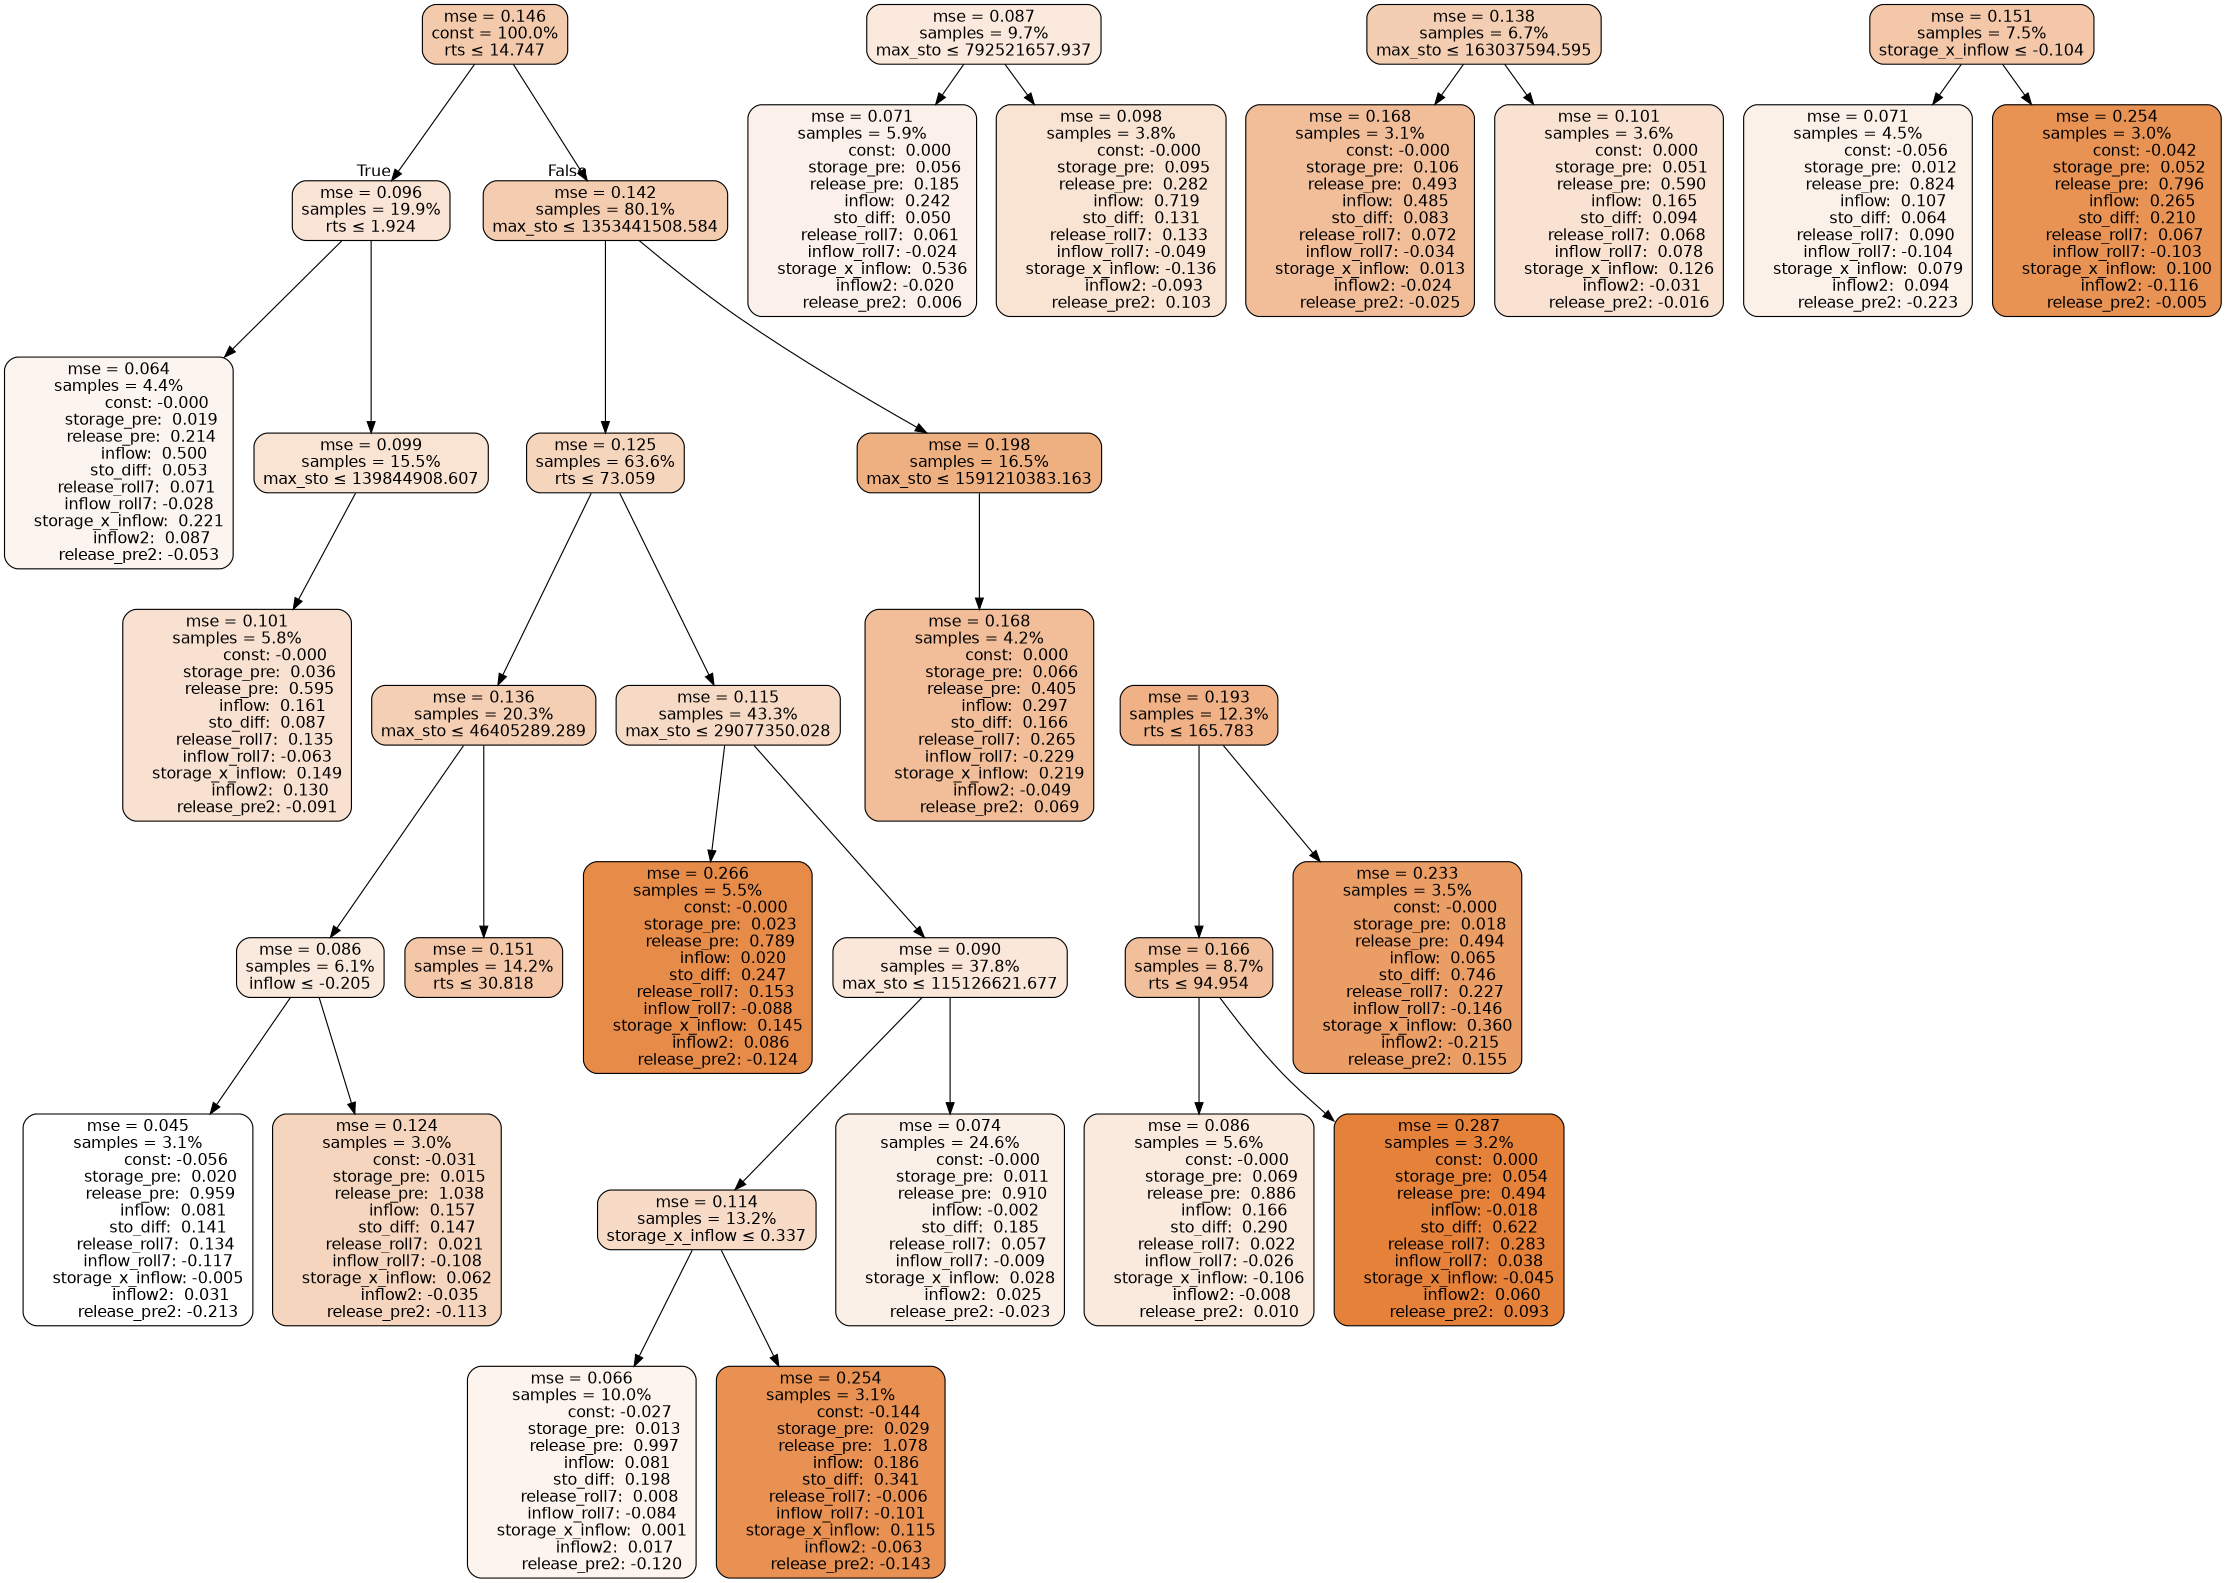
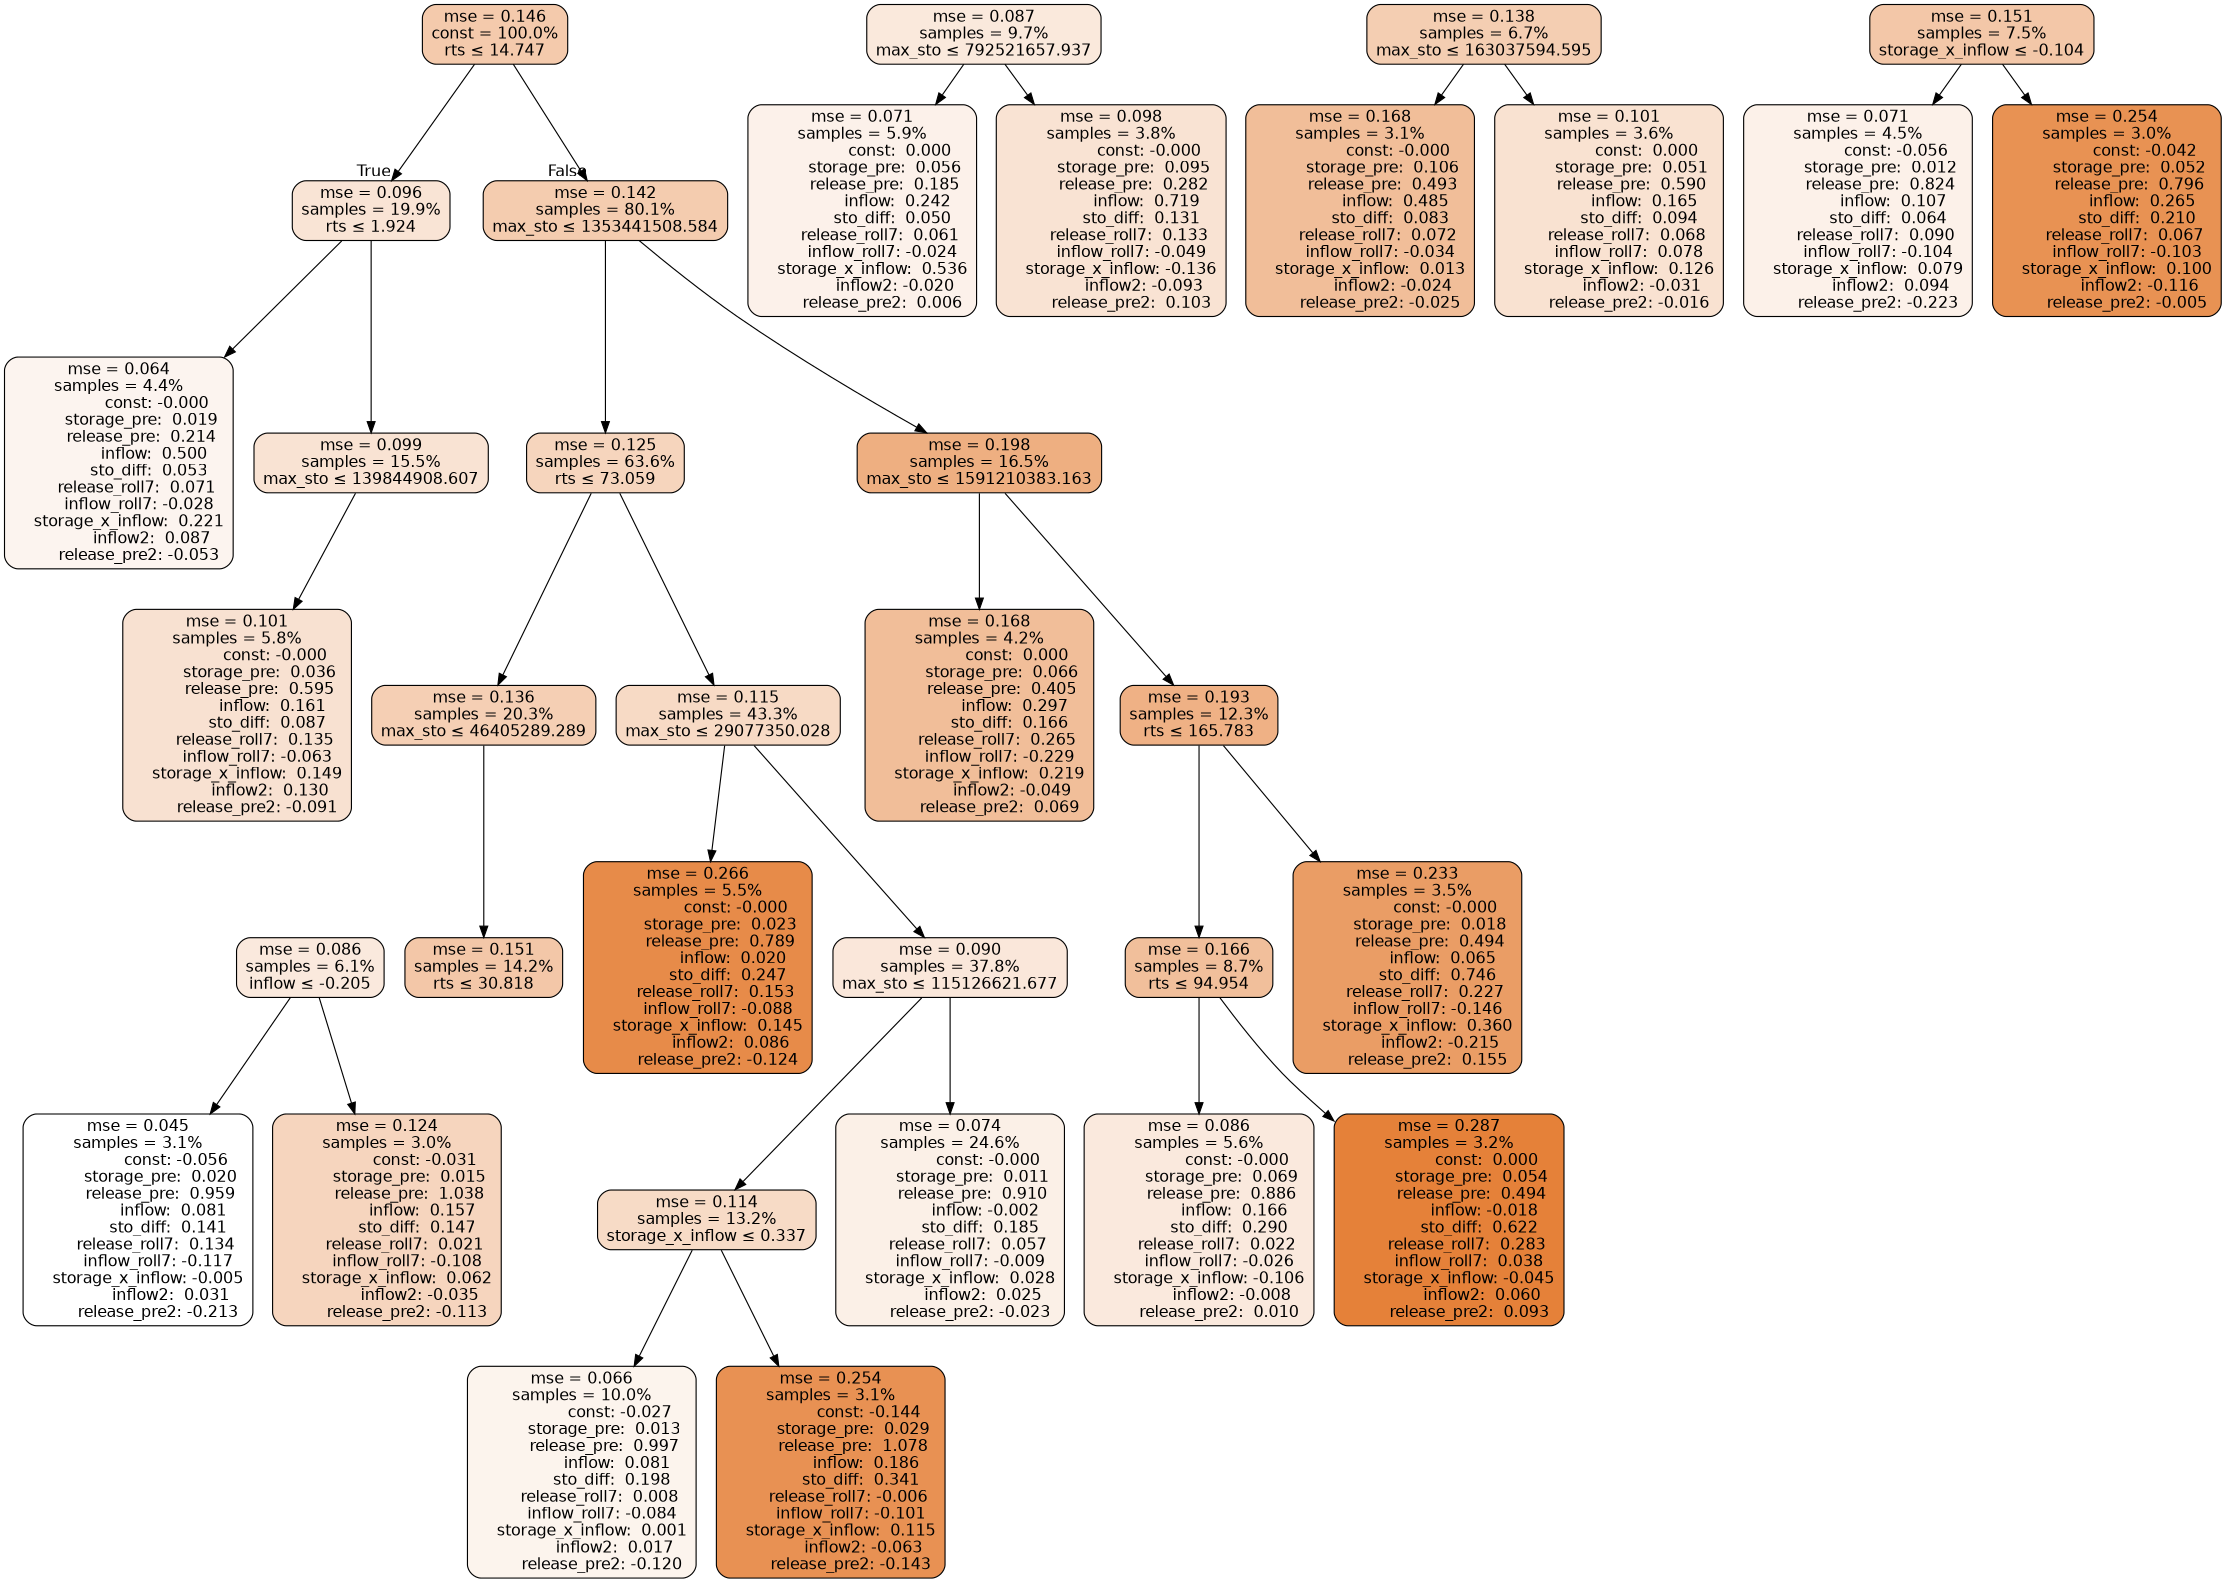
none -> (1086, 585)
(400, 837) -> none
